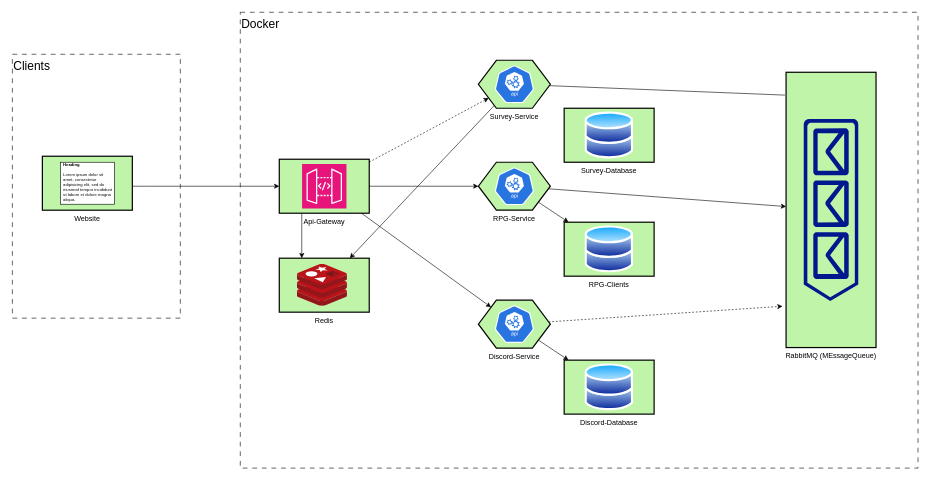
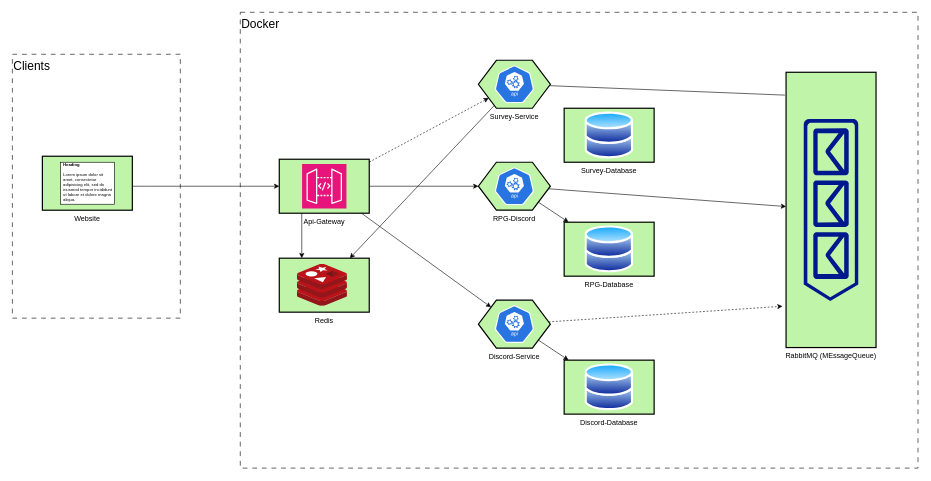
(515, 219) -> (515, 219)
(609, 284) -> (609, 284)
